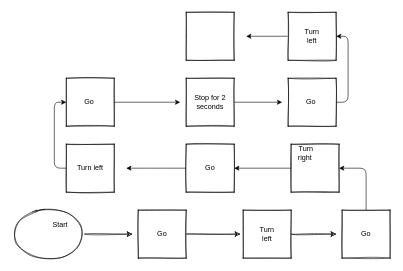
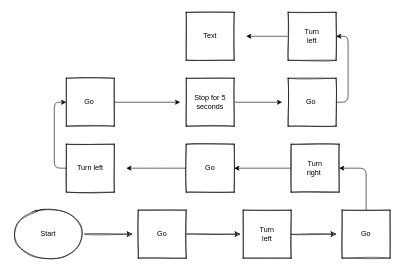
none -> (210, 36)
(210, 102) -> (210, 102)
(306, 153) -> (315, 168)
(60, 225) -> (48, 234)
